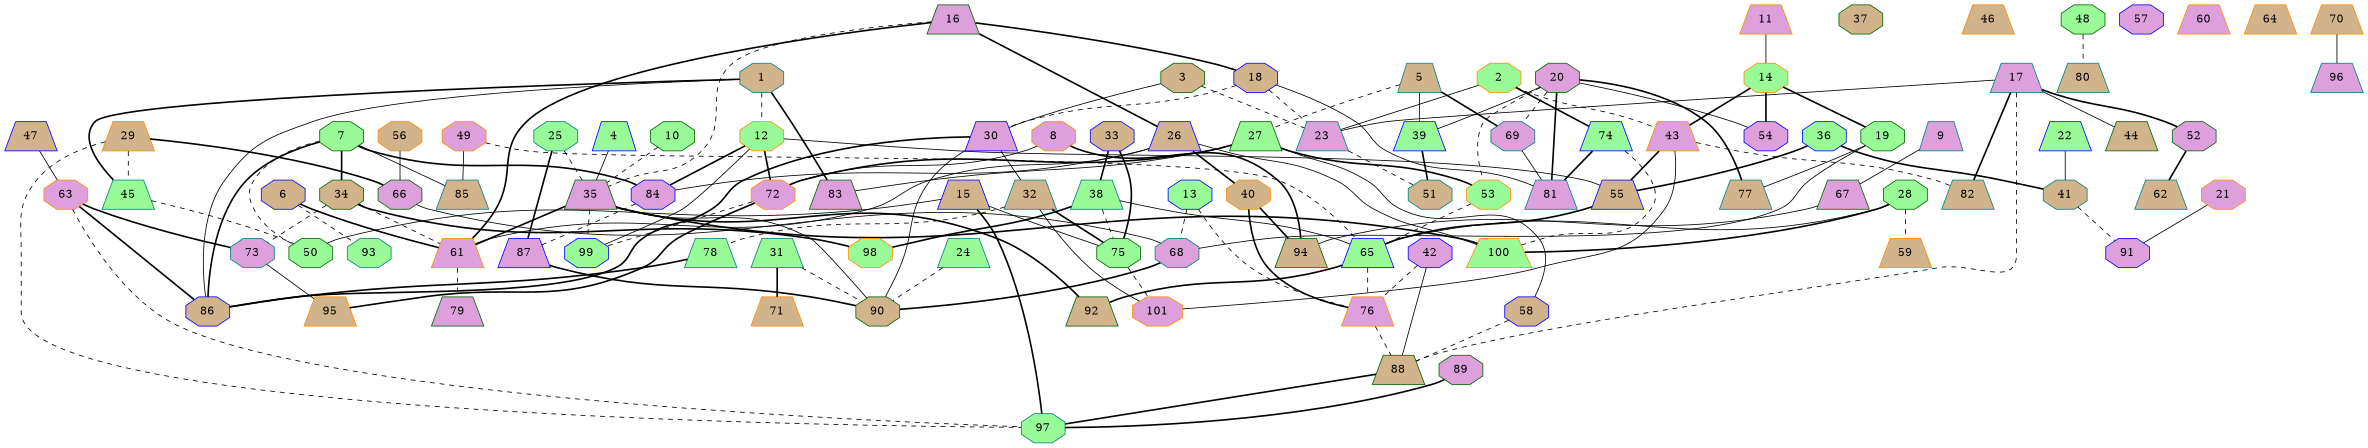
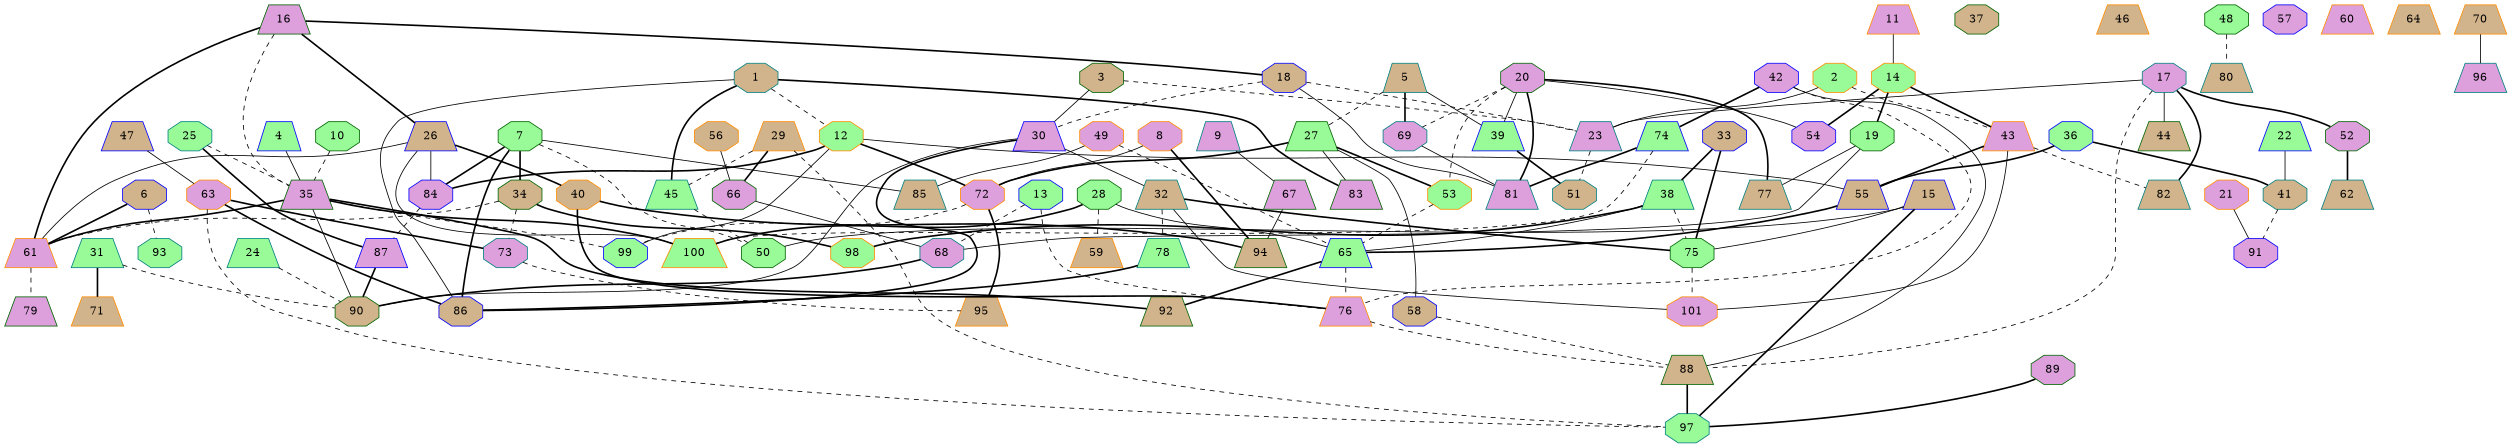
(2017, 78) -> (2164, 78)
(1547, 104) -> (1730, 102)
(290, 282) -> (707, 297)
